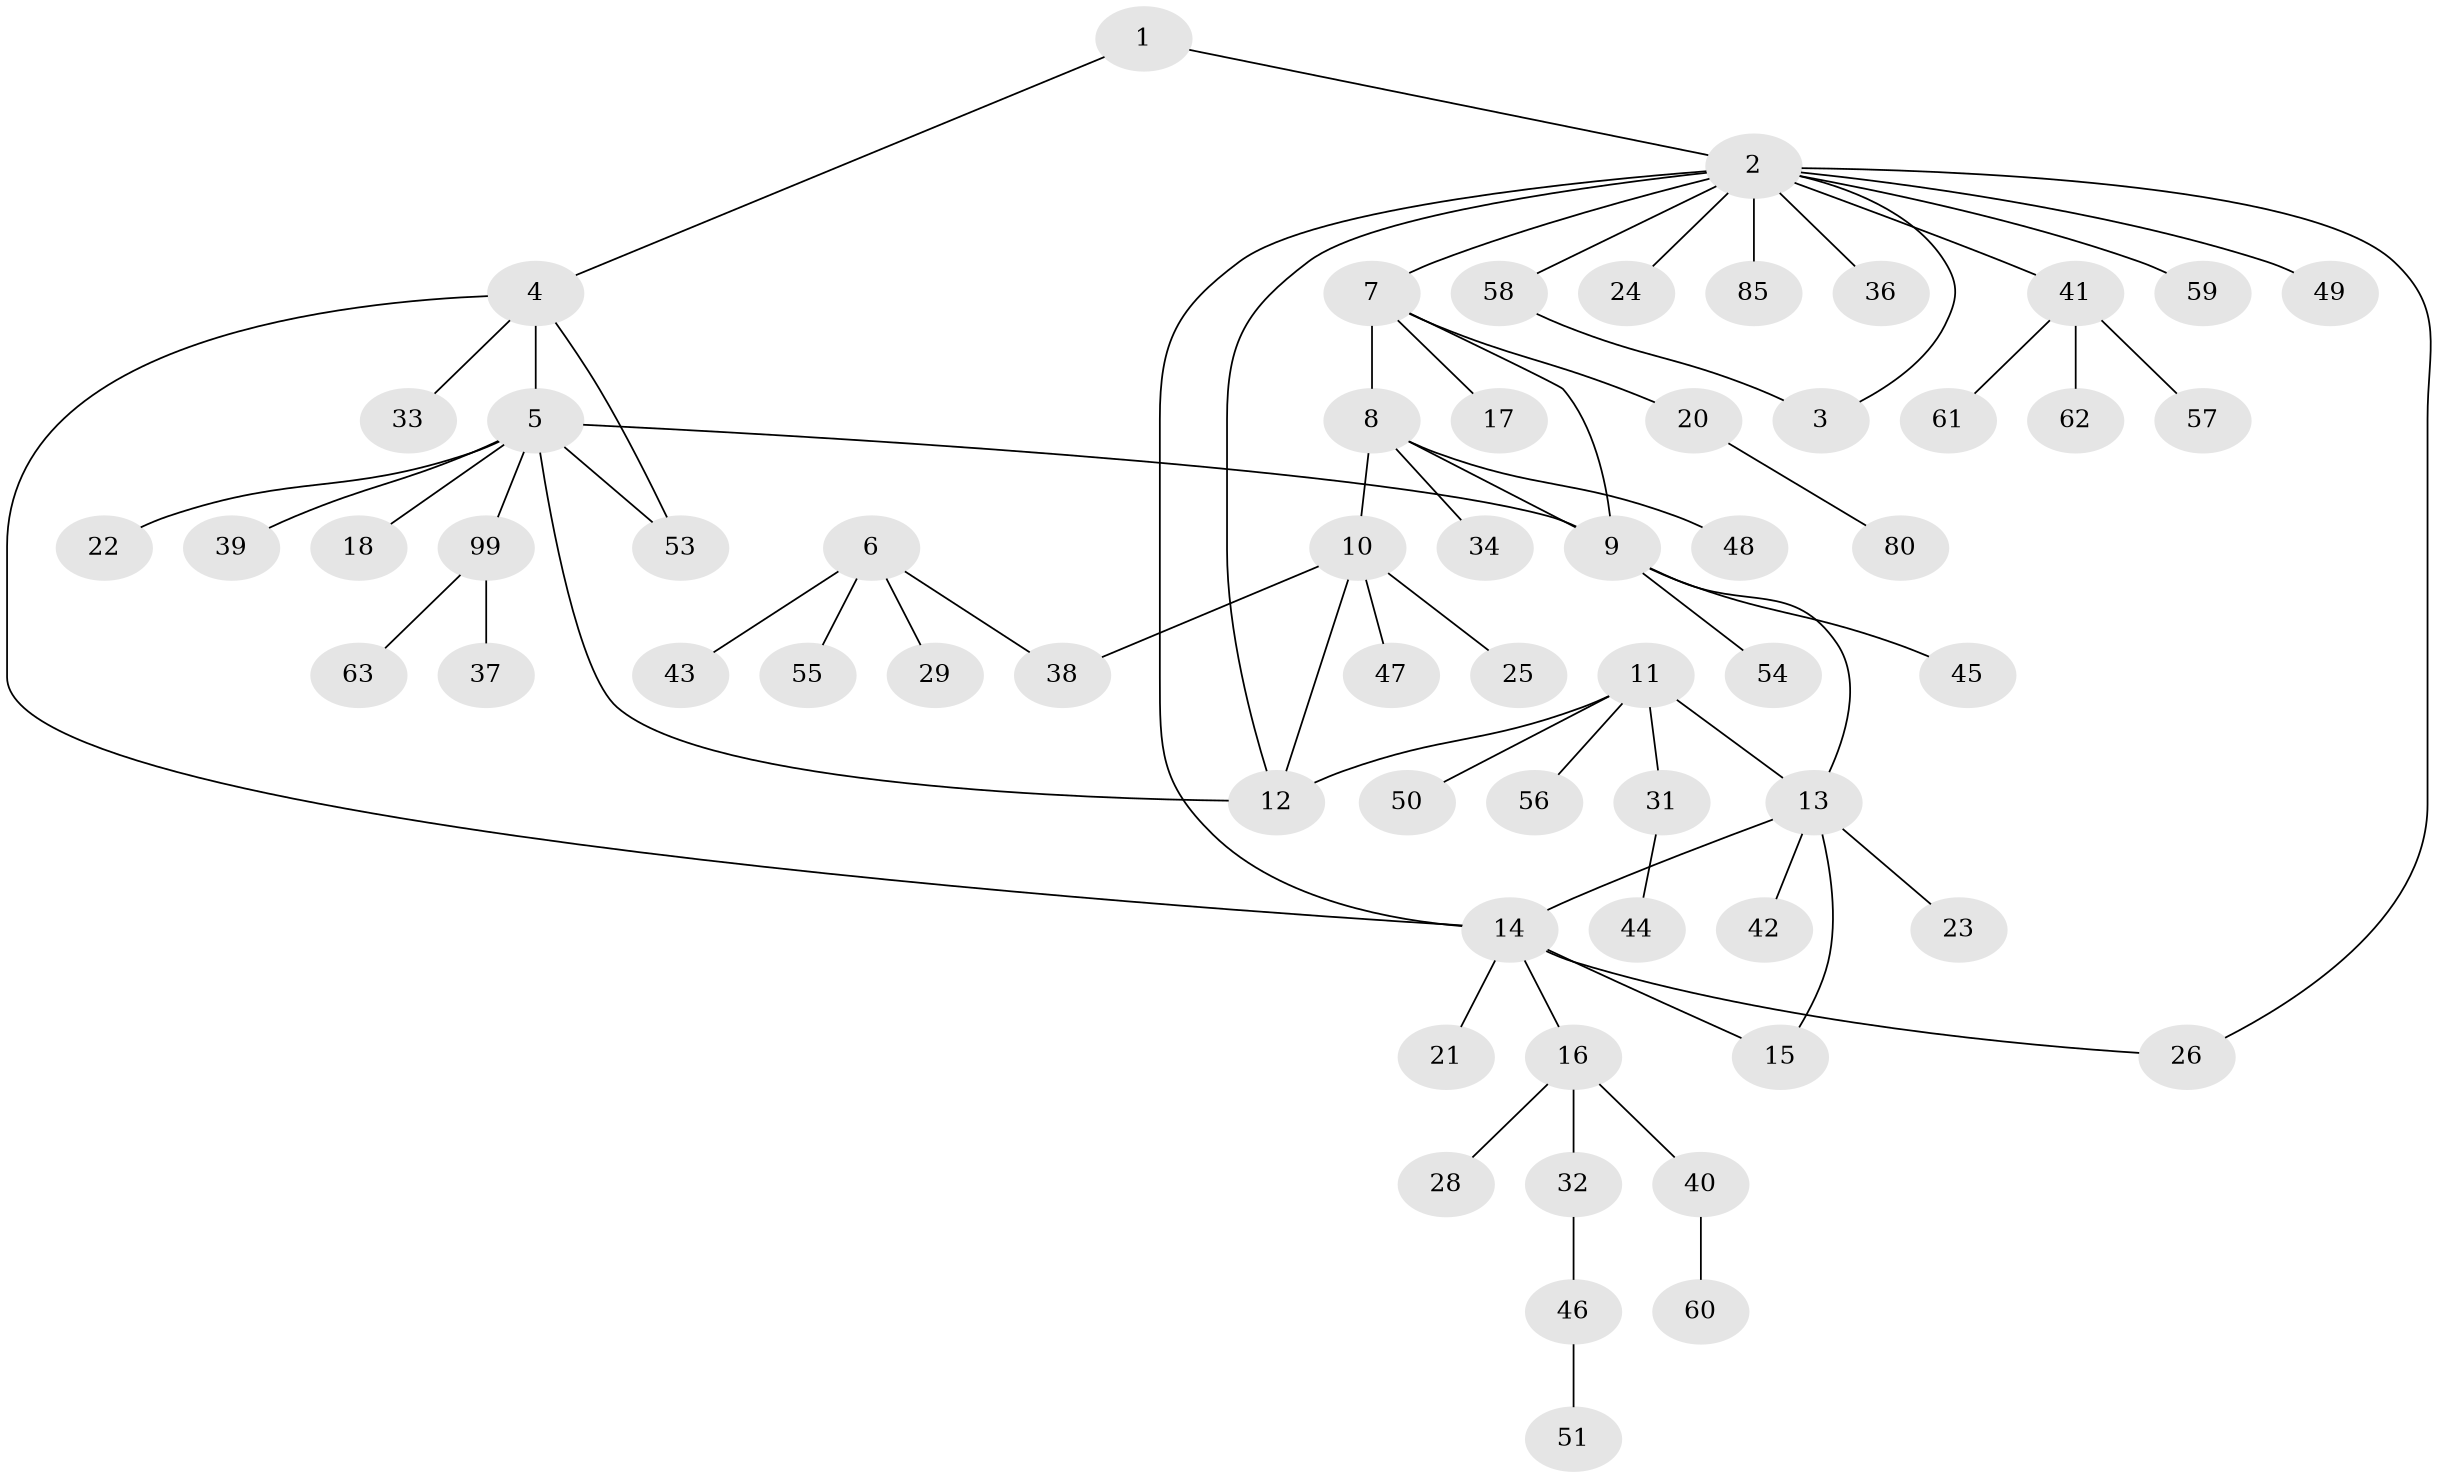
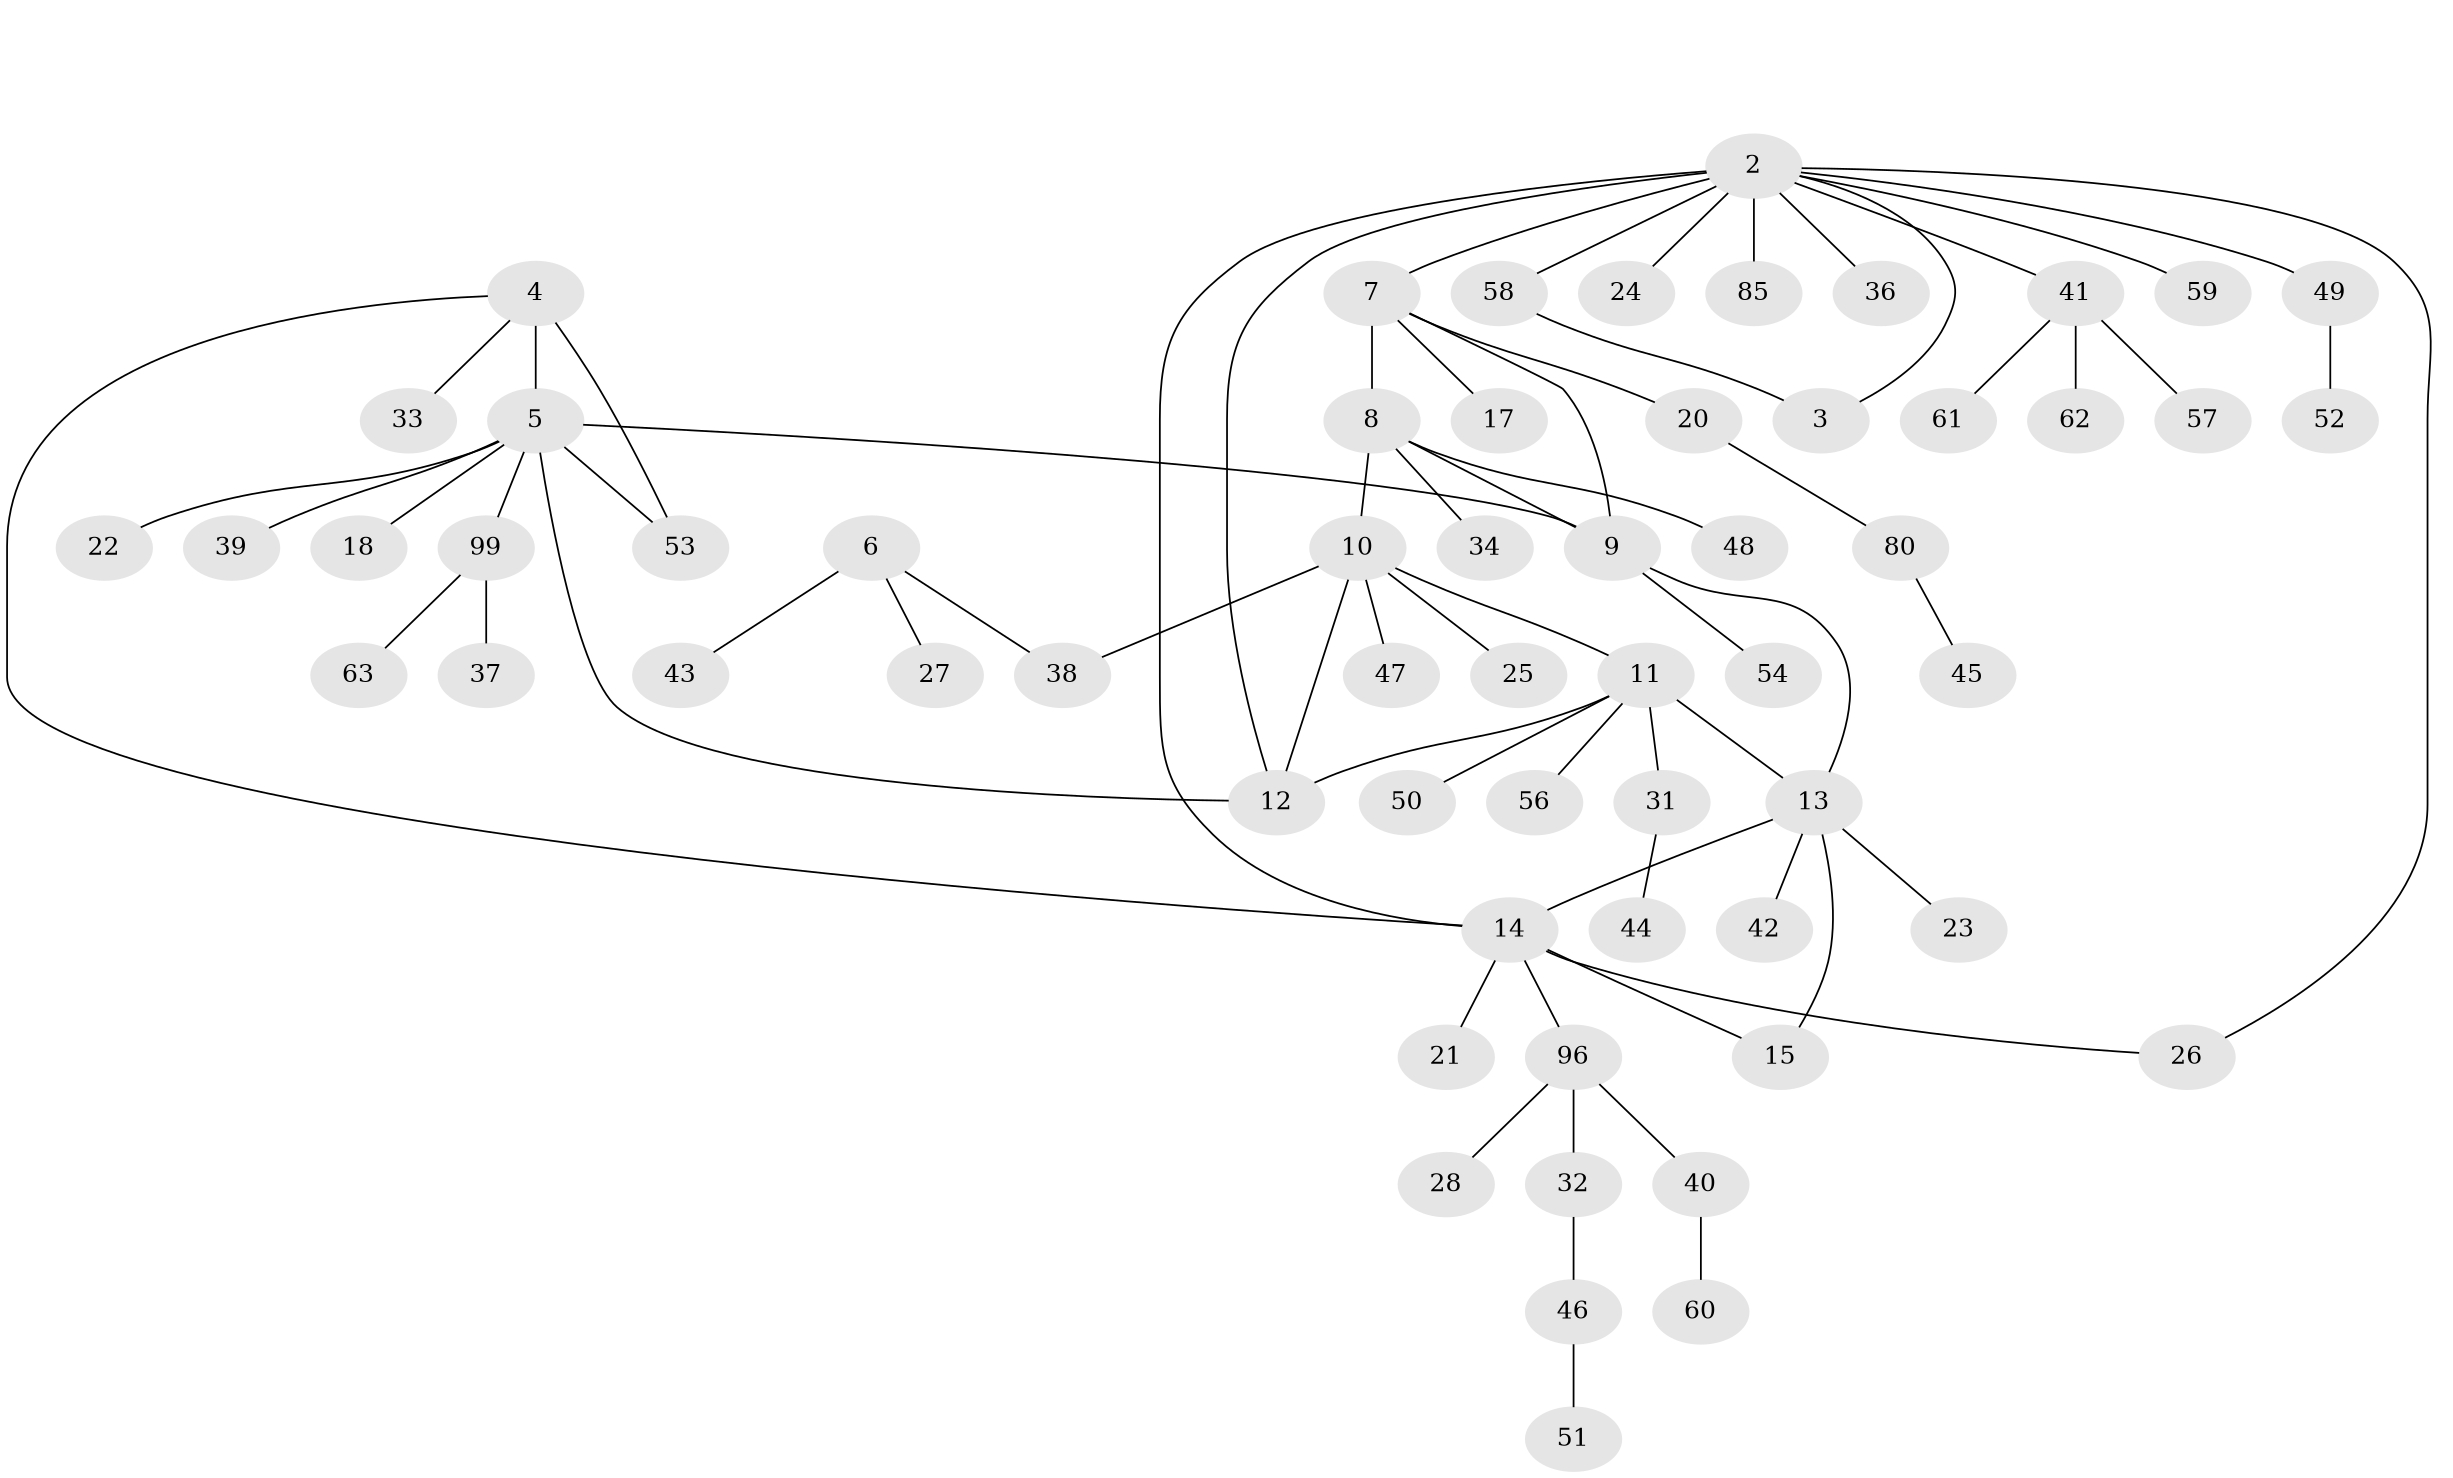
(1144, 39) -> none
none -> (2330, 421)
none -> (1502, 612)
(1839, 626) -> (1934, 612)
(808, 675) -> none
(935, 675) -> (935, 675)
(1574, 1057) -> (1574, 1057)
